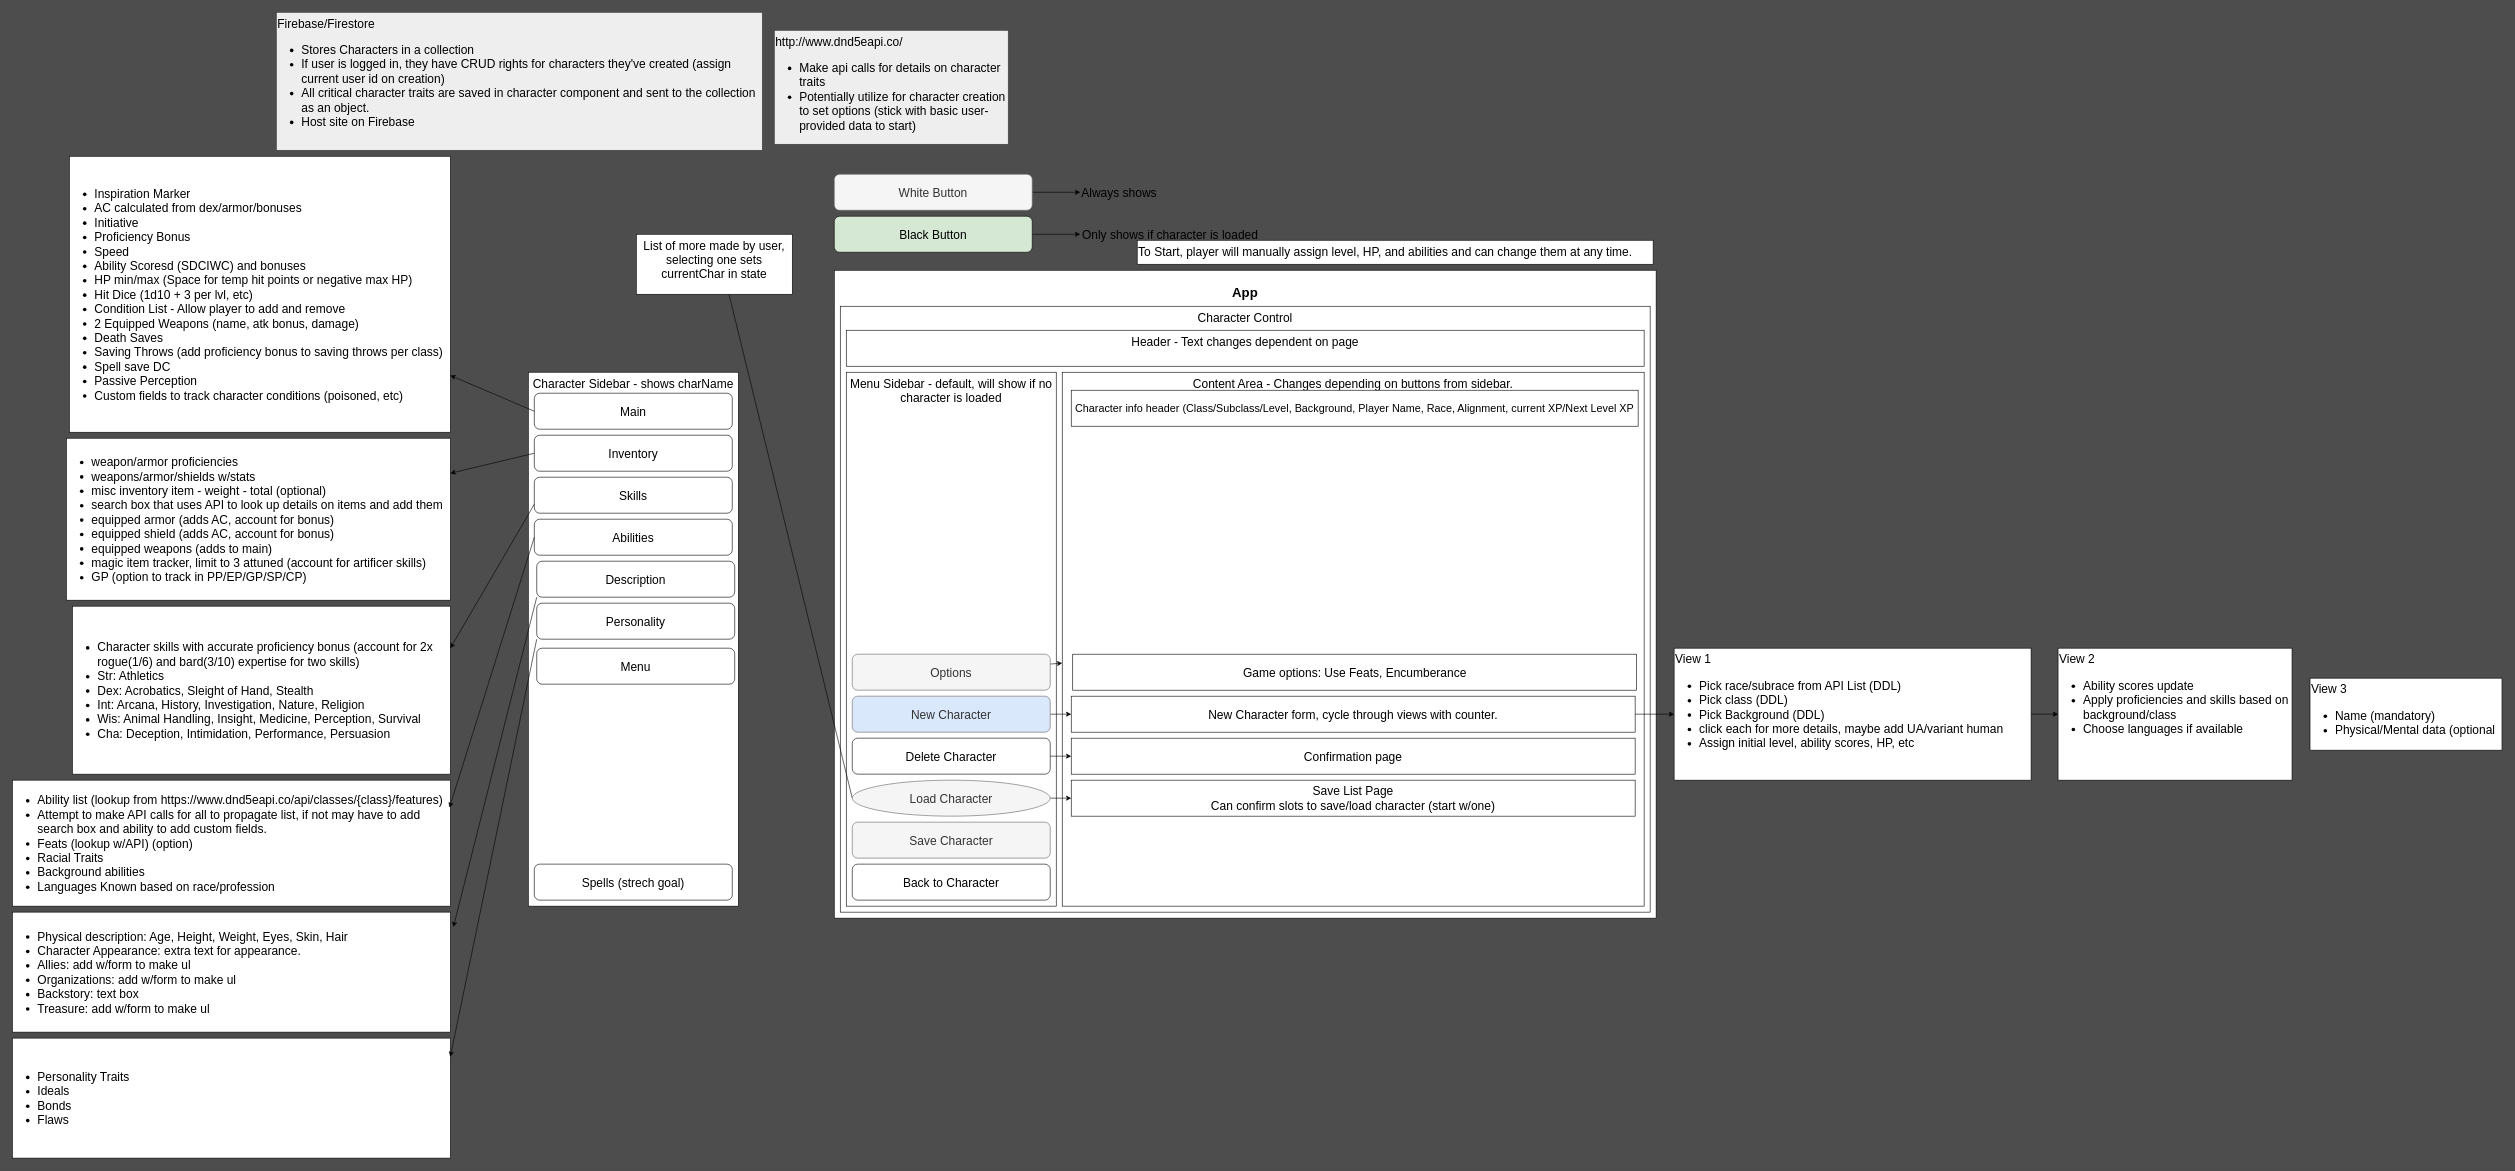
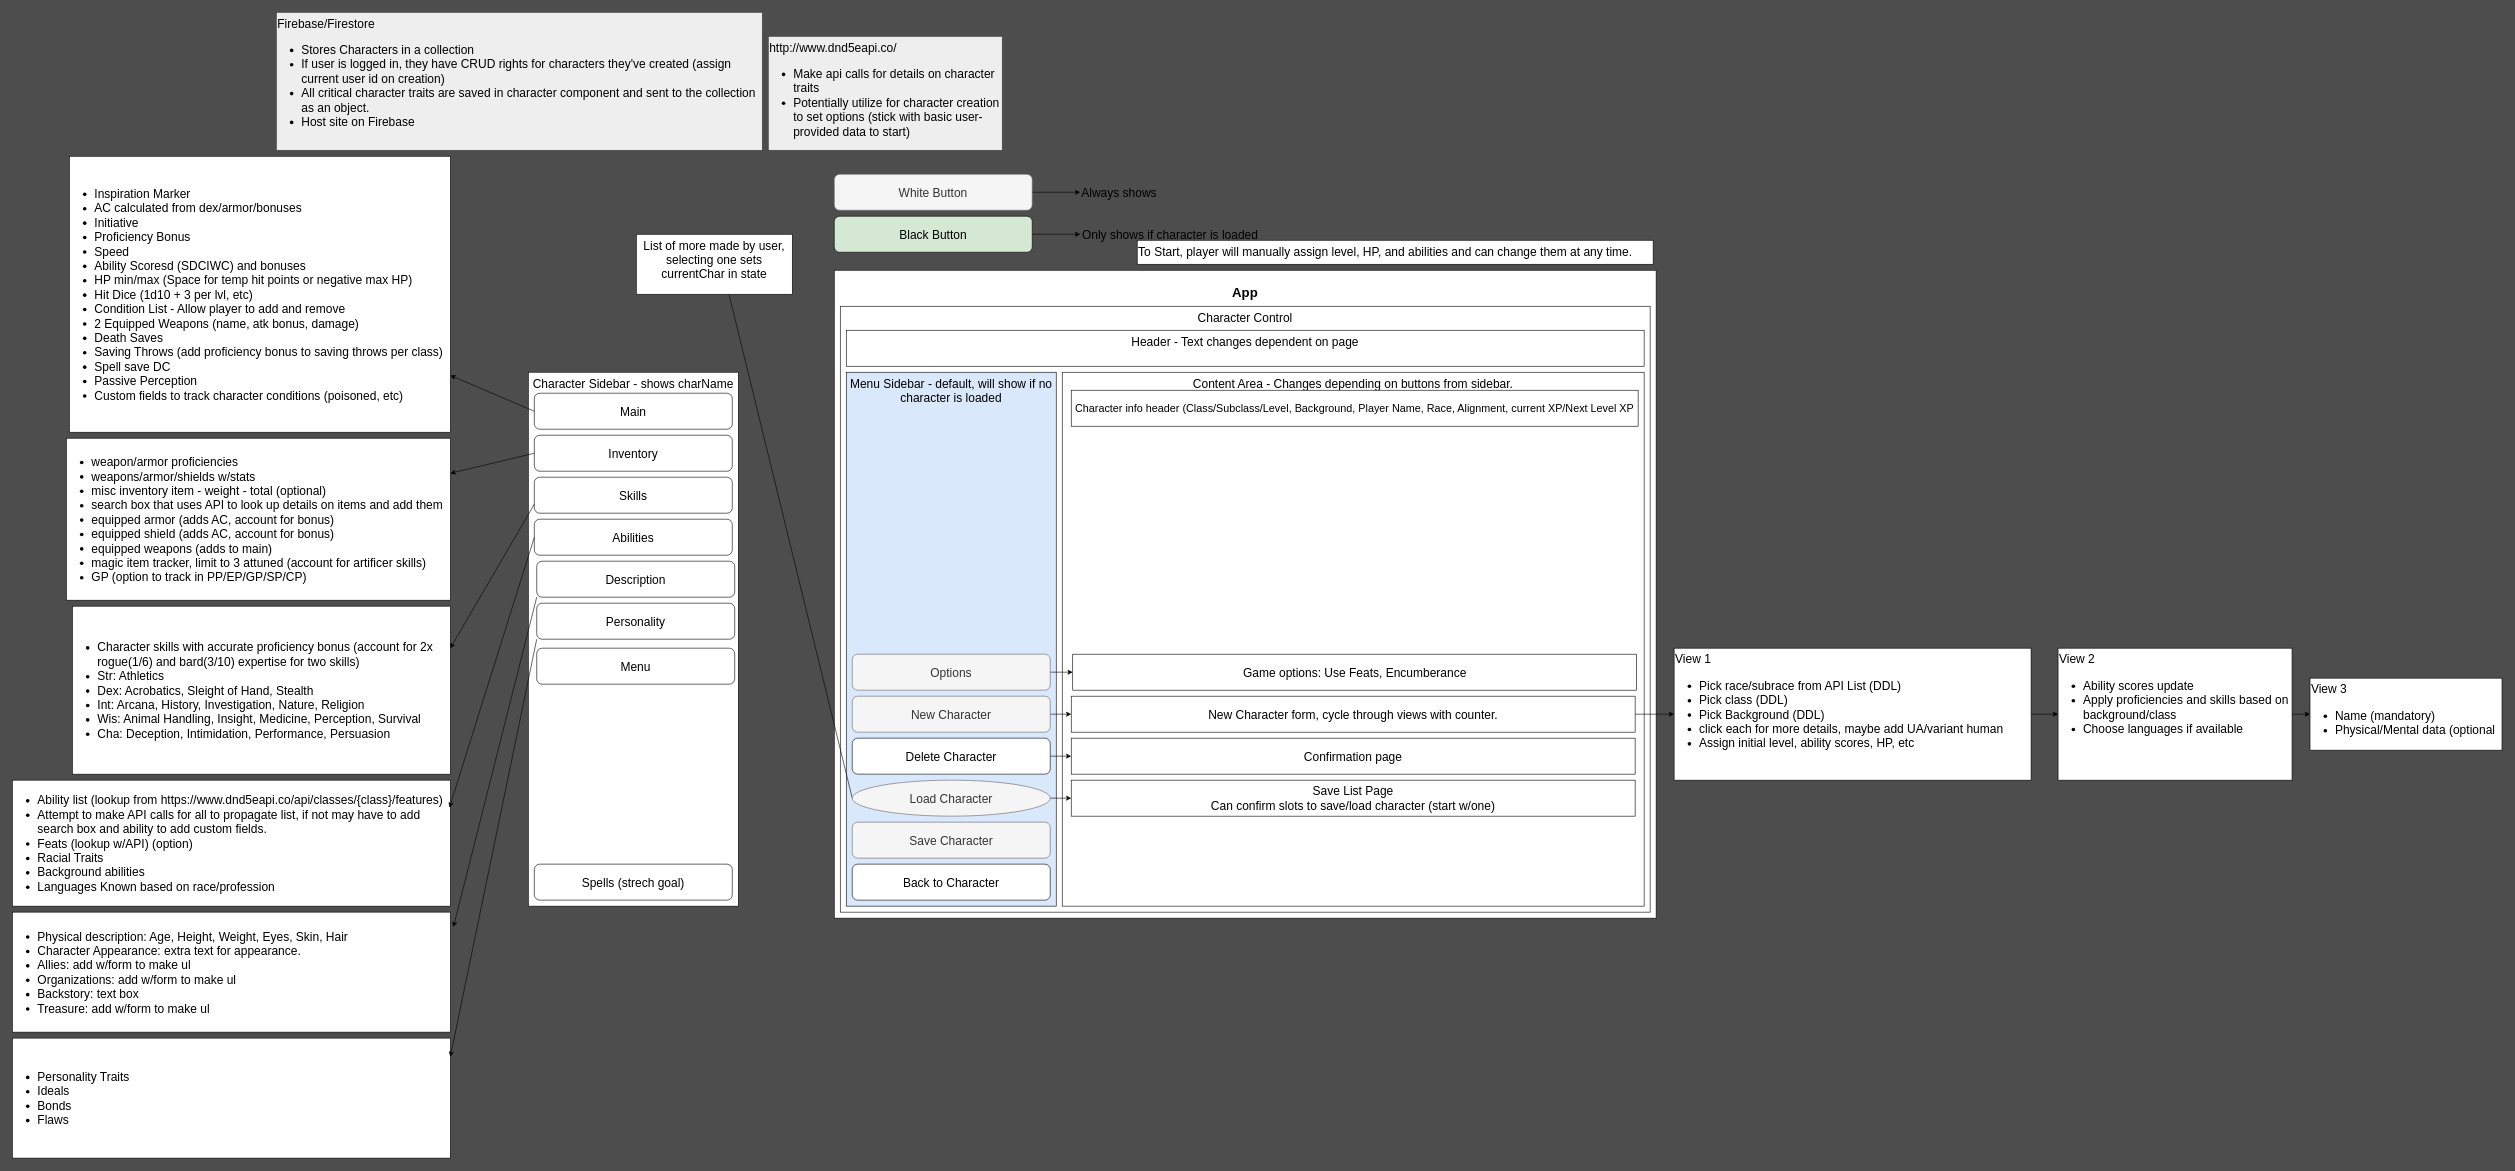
(891, 87) -> (885, 93)
(951, 639) -> (951, 639)
(1056, 664) -> (1067, 672)
(951, 714) -> (951, 714)
none -> (2304, 714)
